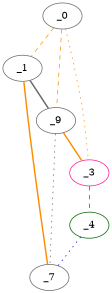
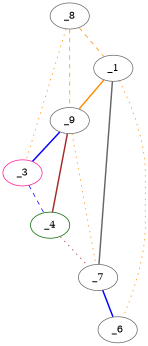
(62, 16) -> (70, 16)
(39, 94) -> (92, 94)
(73, 147) -> (46, 147)
(35, 173) -> (106, 173)
none -> (60, 173)
(53, 199) -> (84, 199)
(89, 199) -> (36, 199)
(69, 251) -> (74, 251)
none -> (118, 330)
